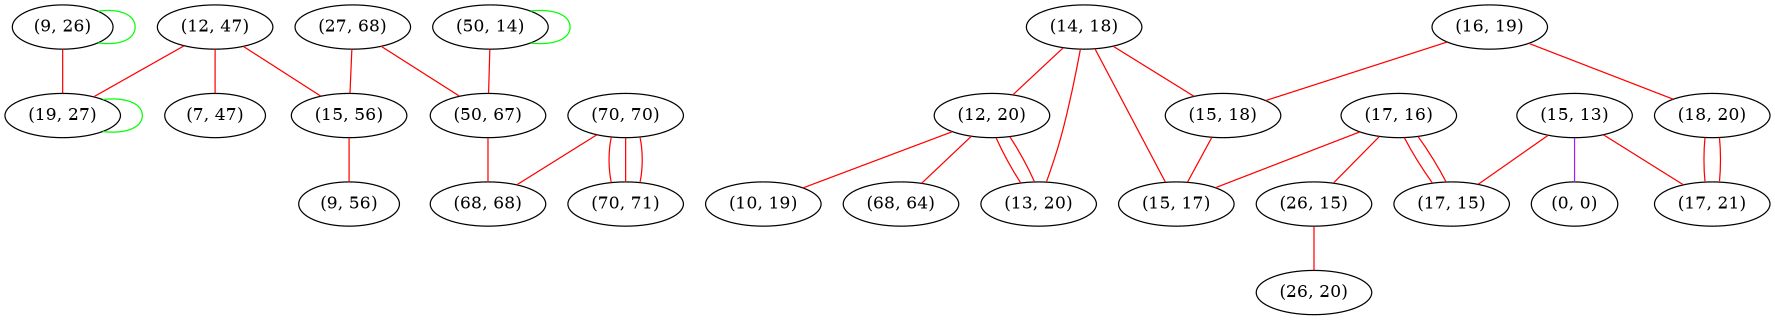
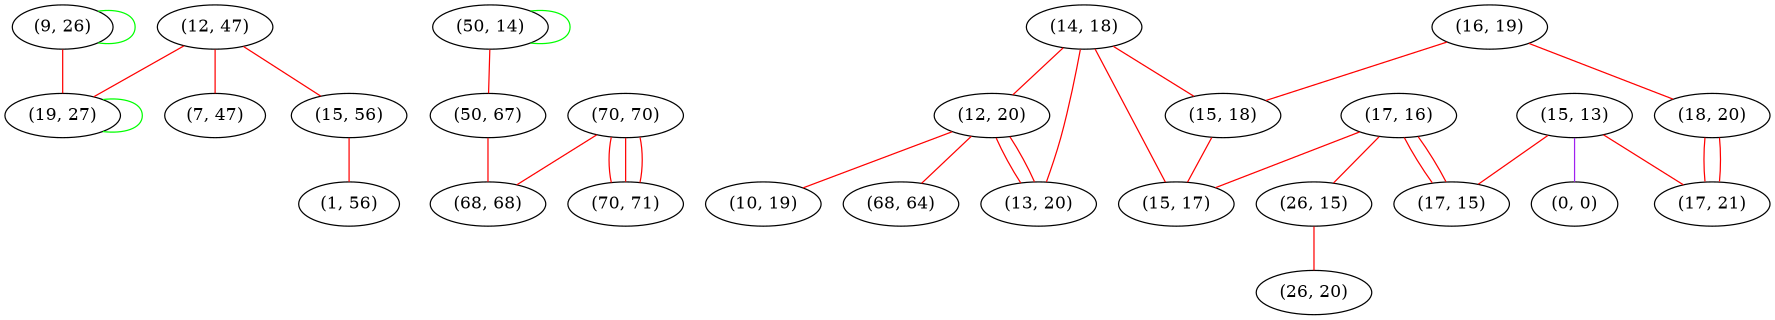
(353, 27) -> none
(349, 204) -> (349, 204)
